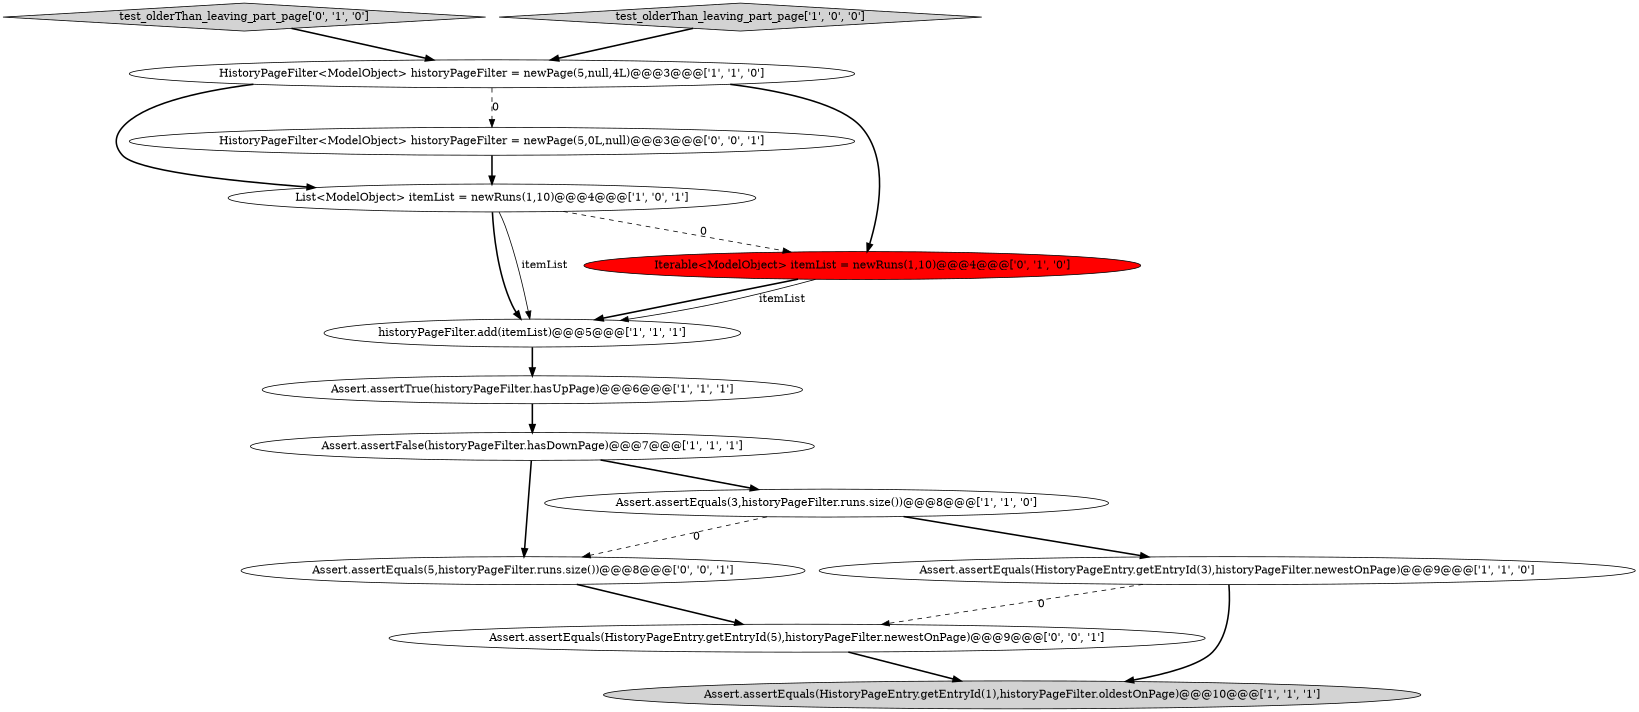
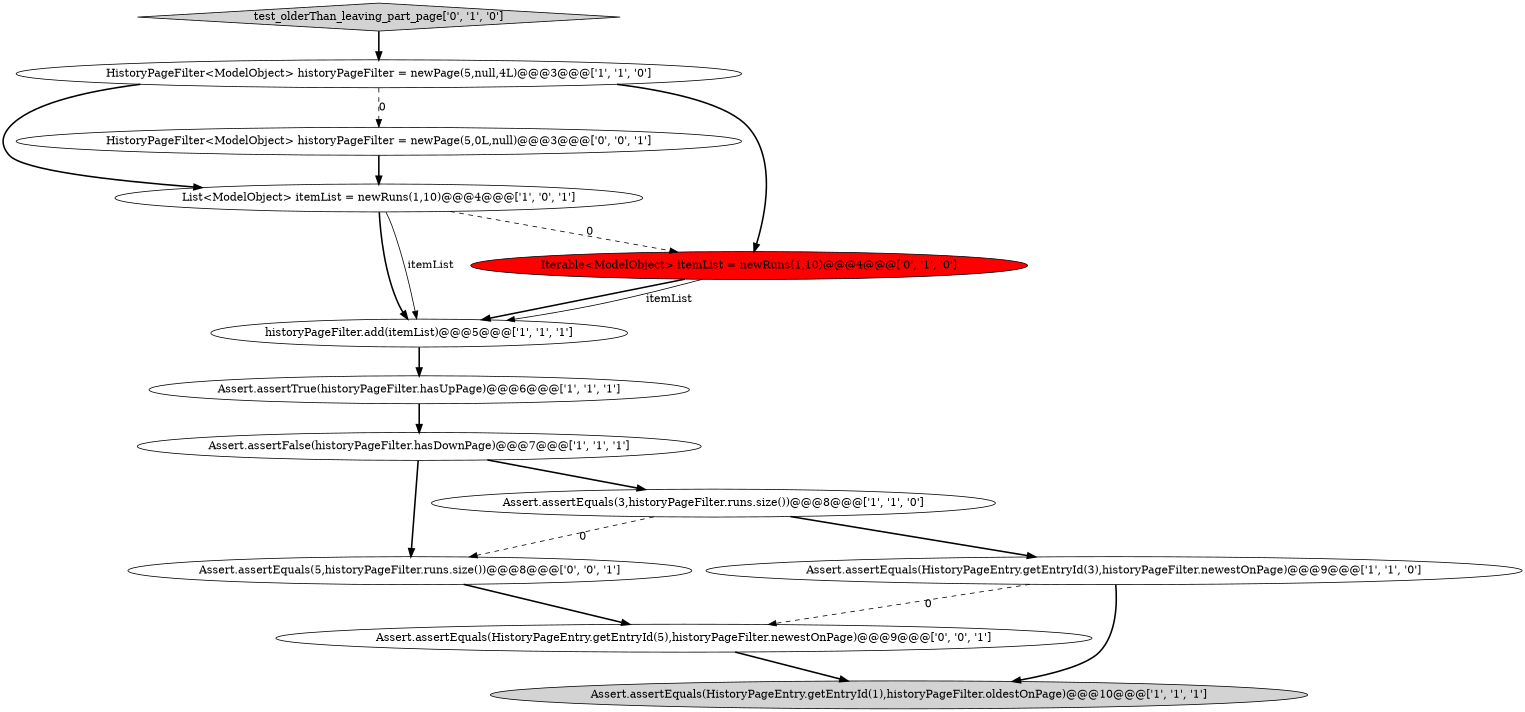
(740, 17) -> none
